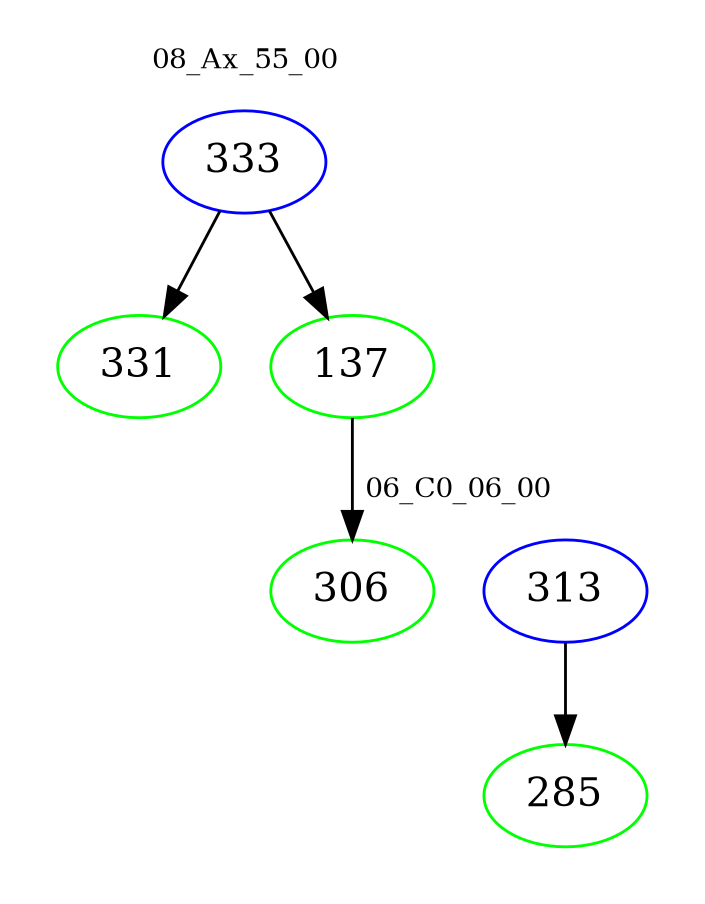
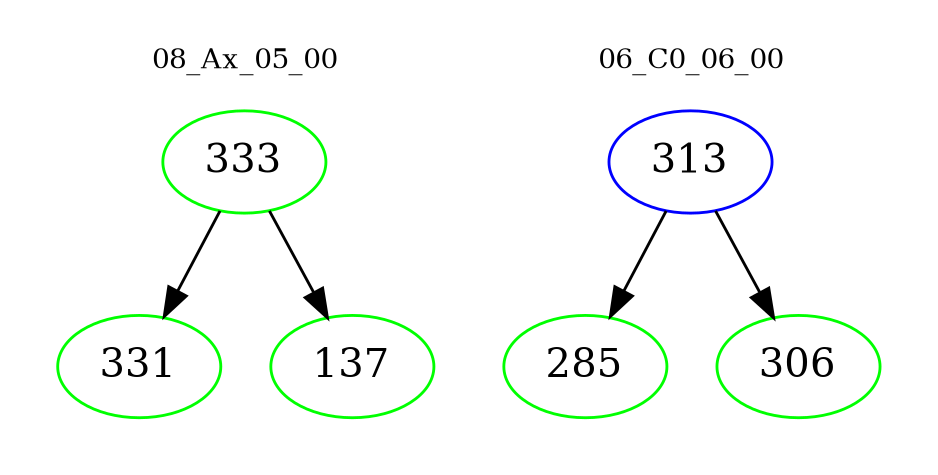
(246, 61) -> (246, 61)
(244, 162) -> (244, 162)
(352, 480) -> (738, 252)
